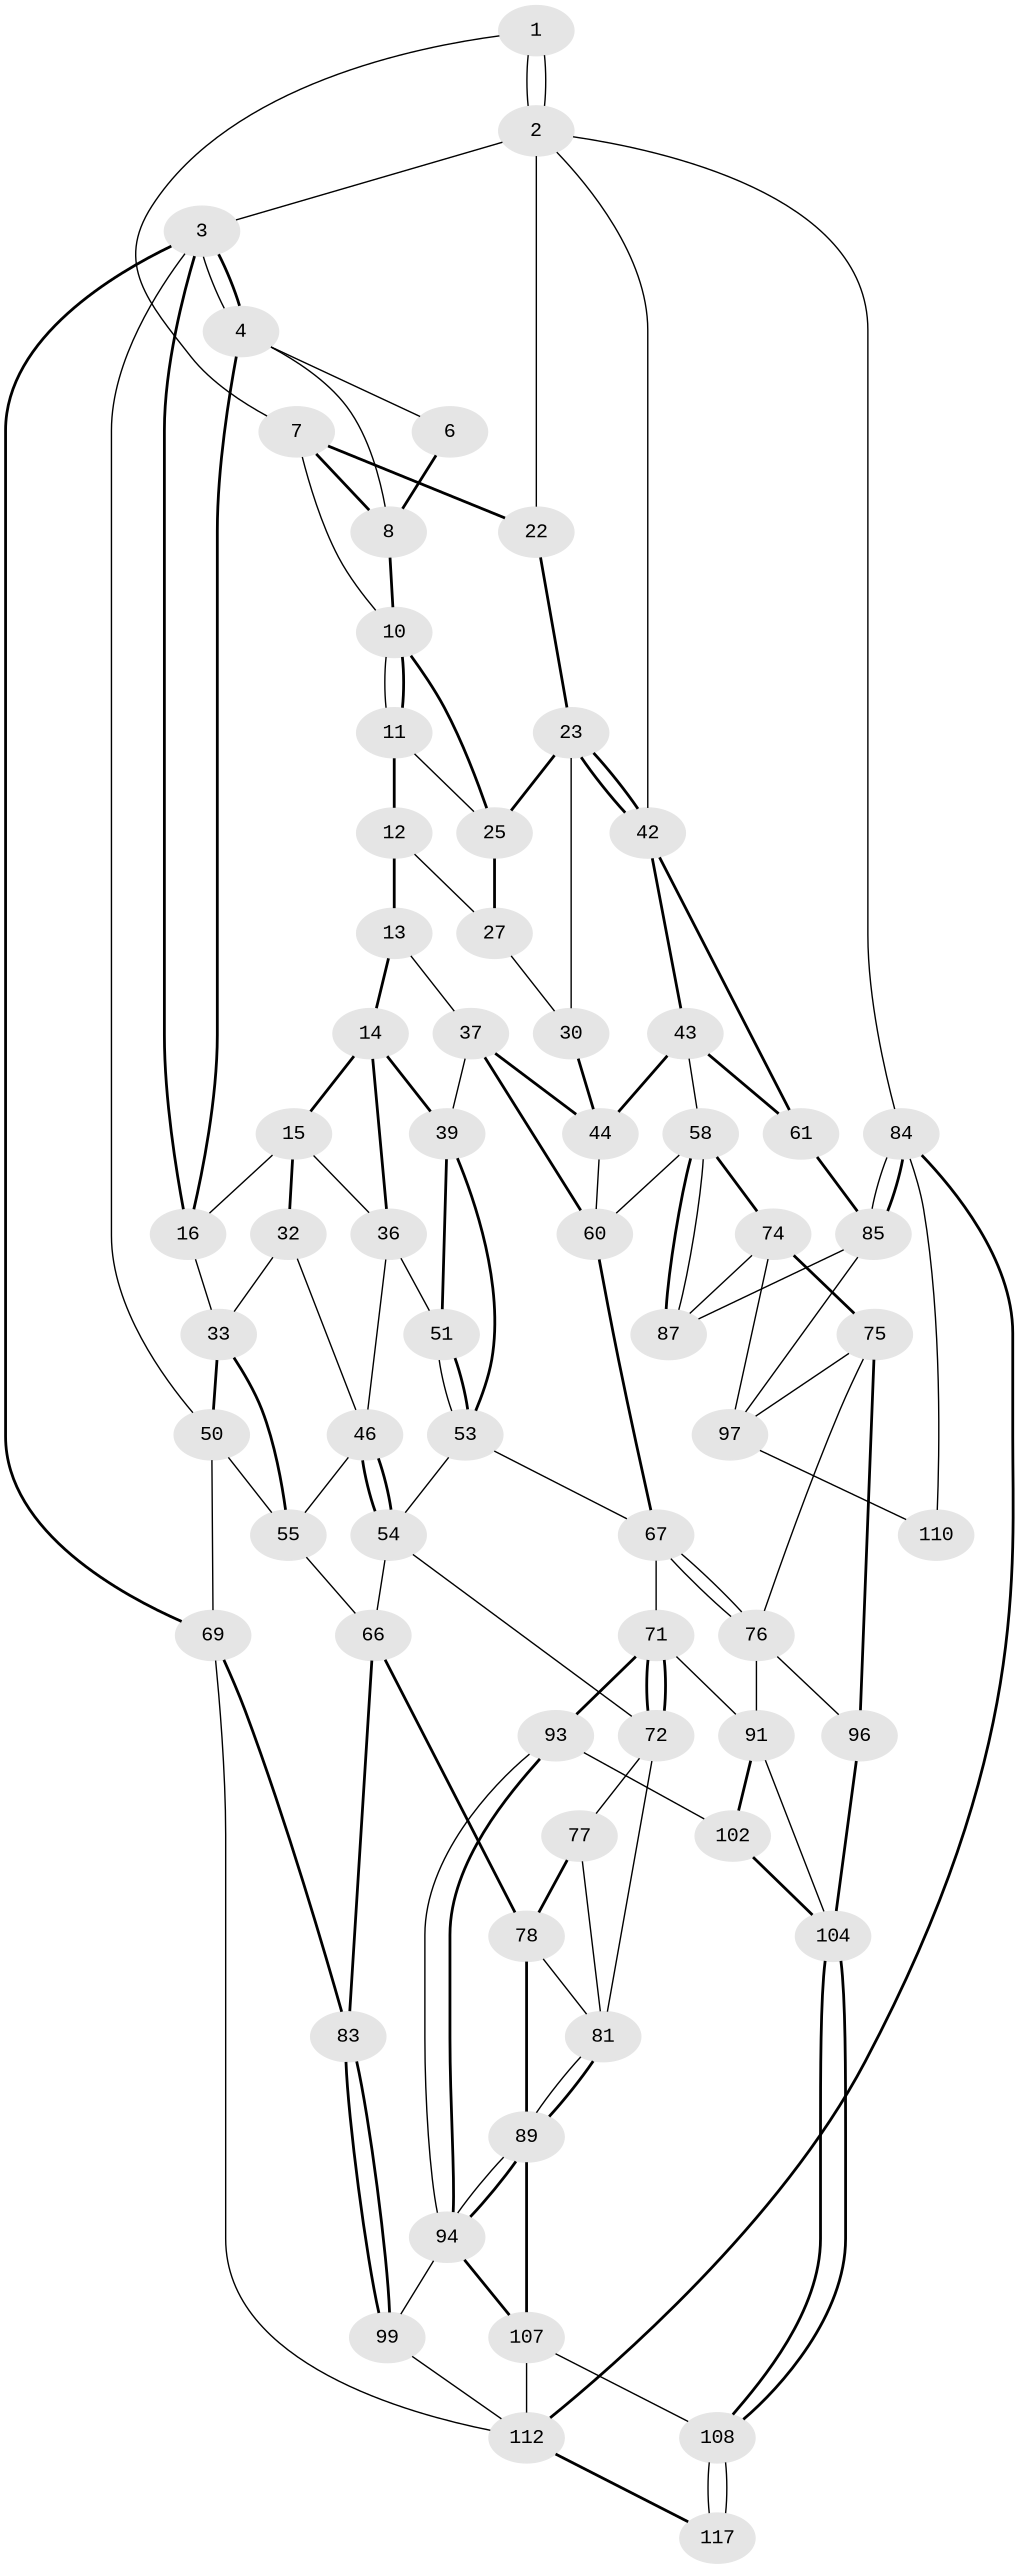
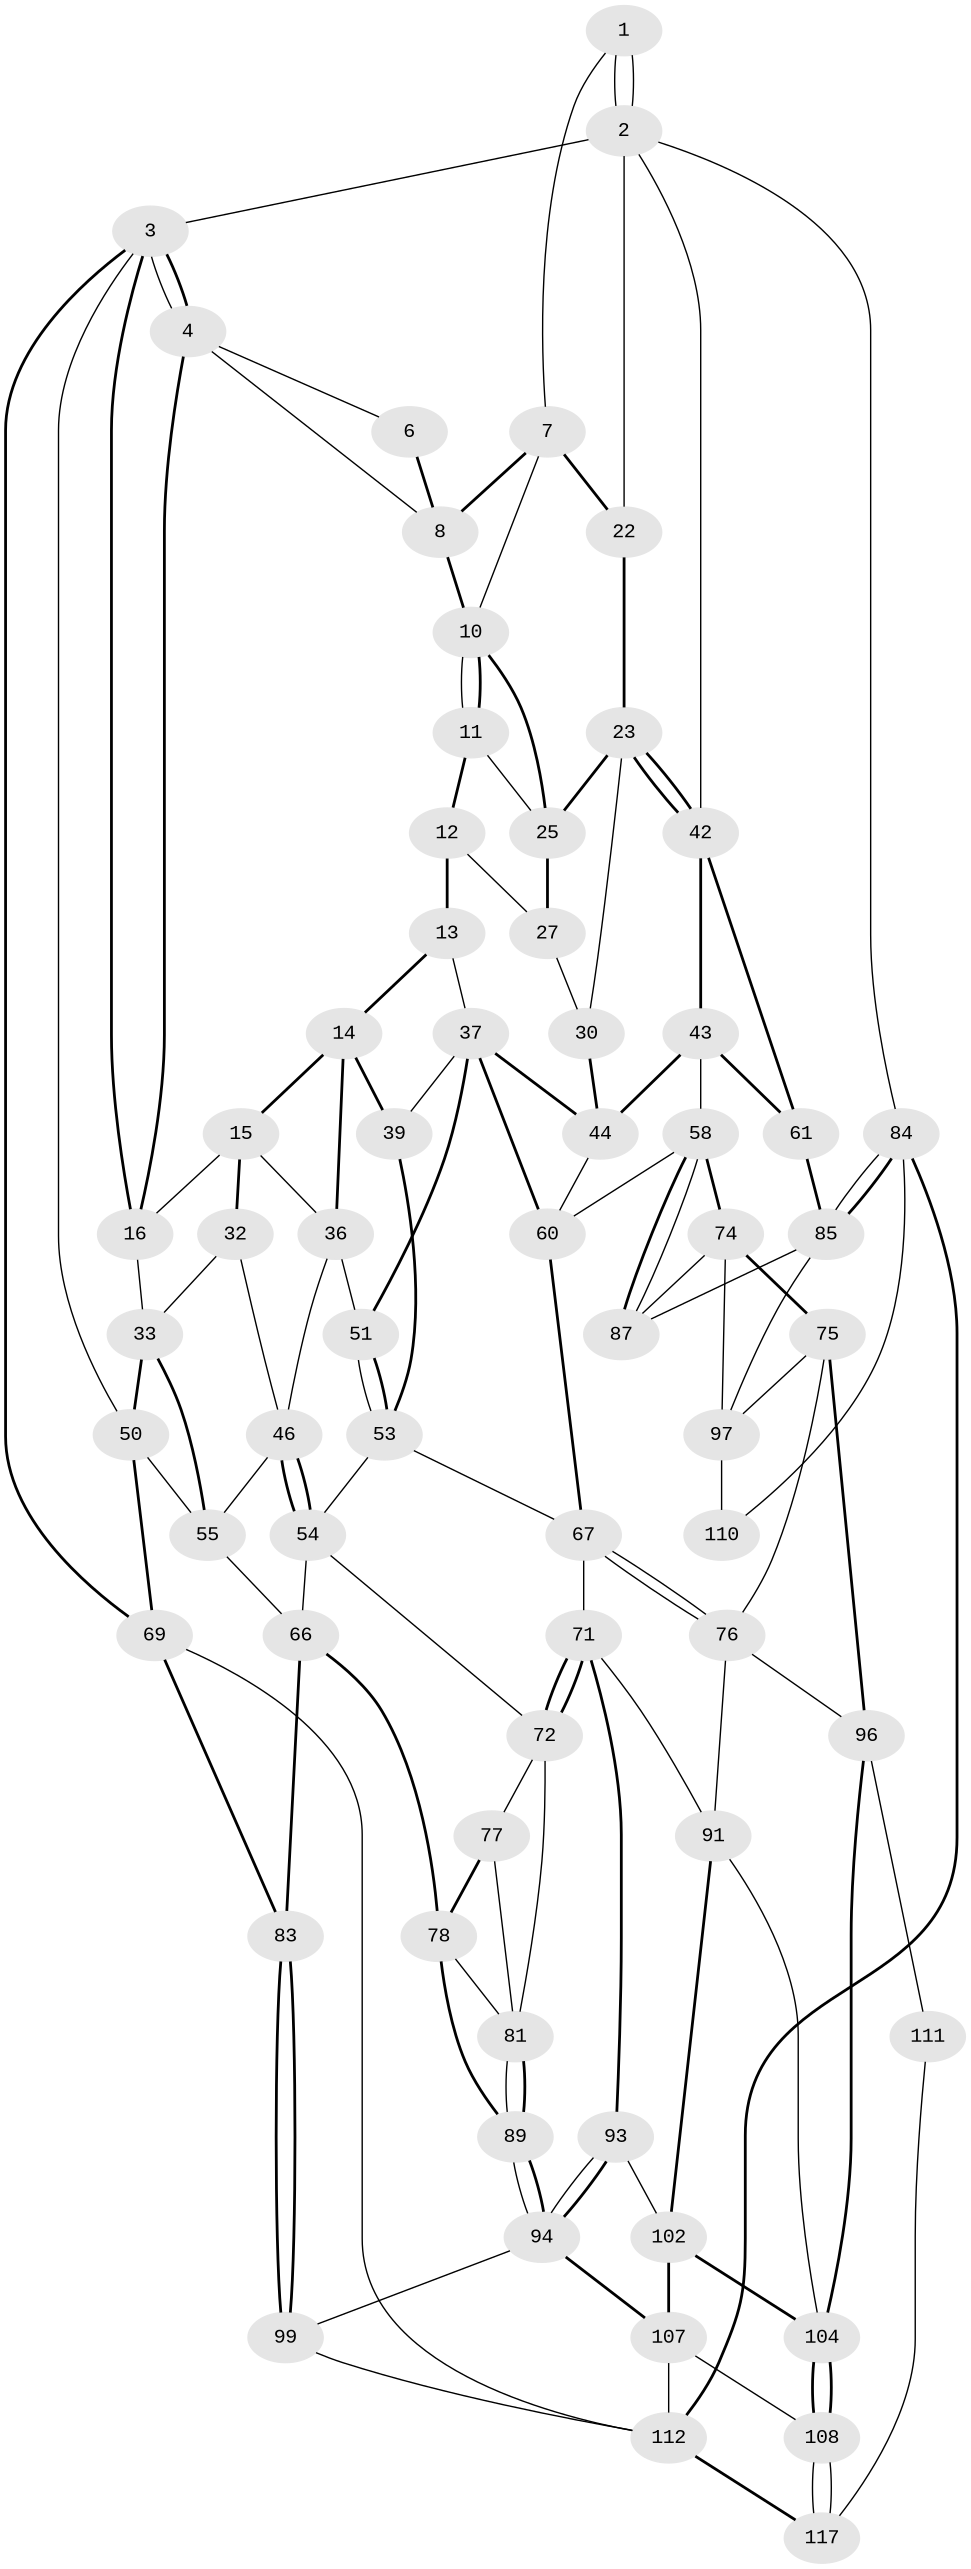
(444, 1234) -> (433, 1189)
(212, 1535) -> (143, 1535)
none -> (928, 2037)
(527, 2237) -> (669, 2288)
